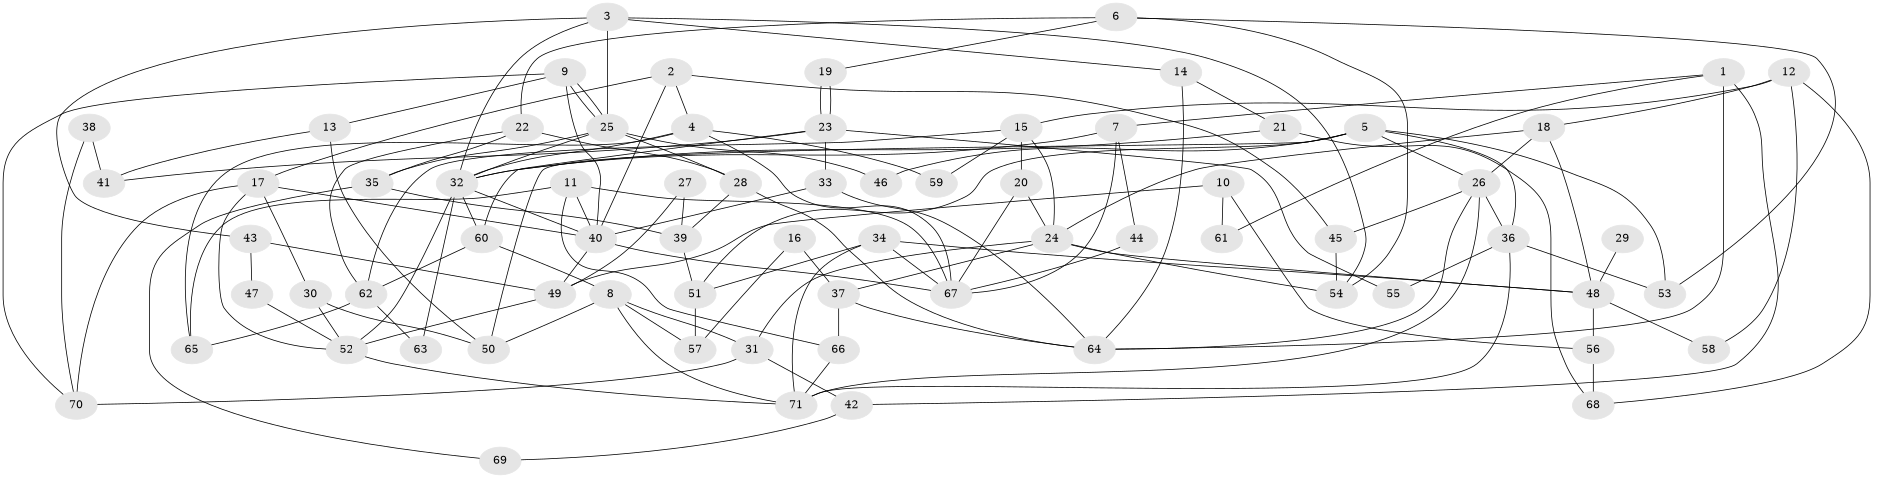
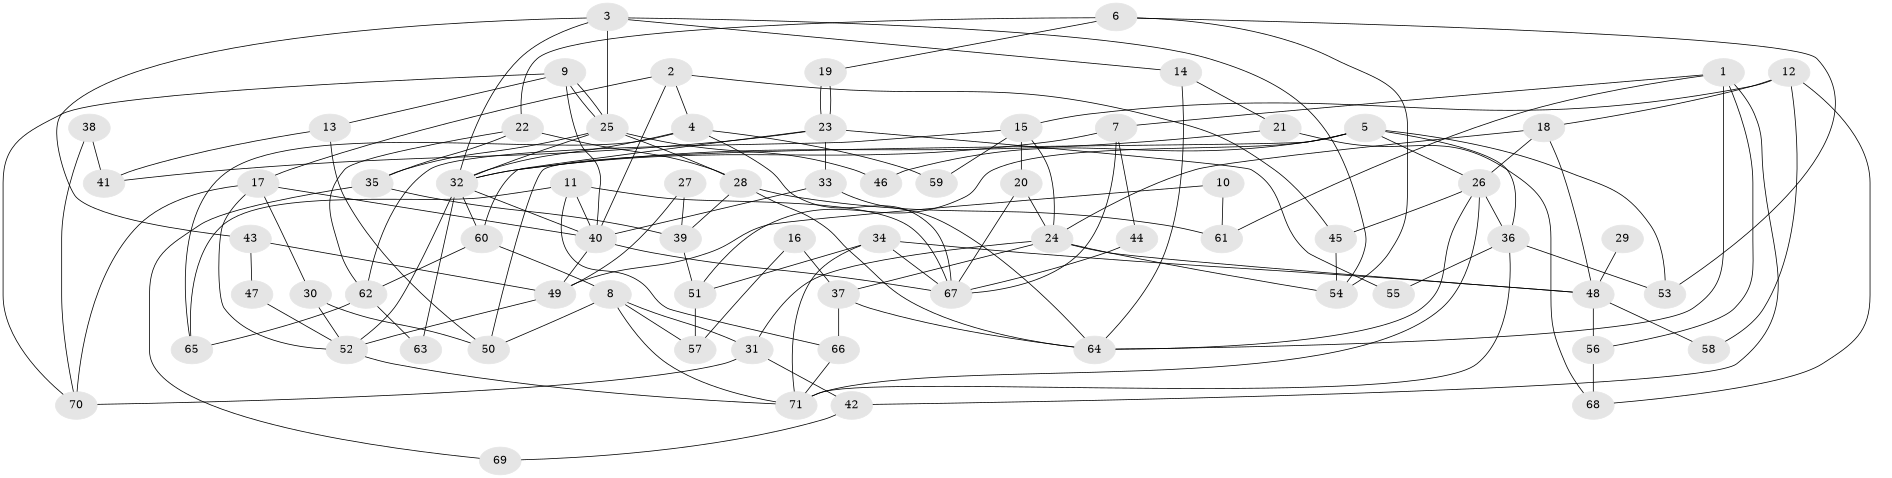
none -> (981, 211)
(1352, 323) -> (1753, 262)
